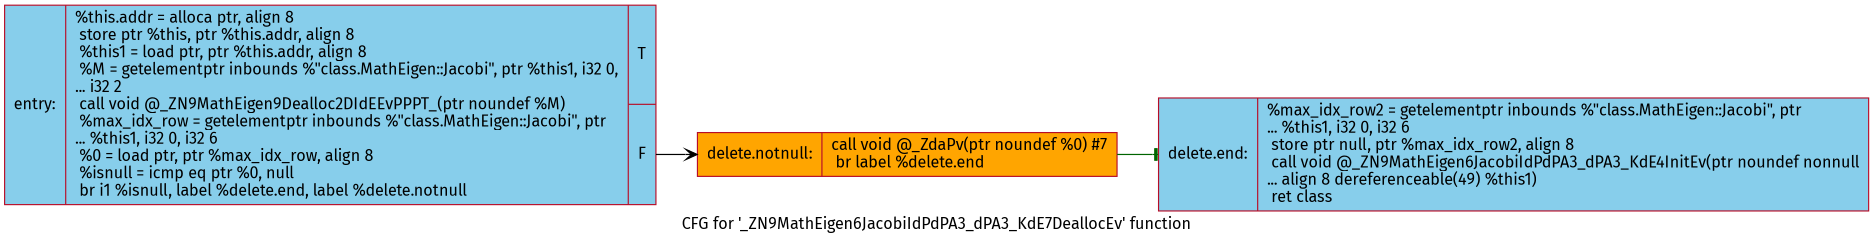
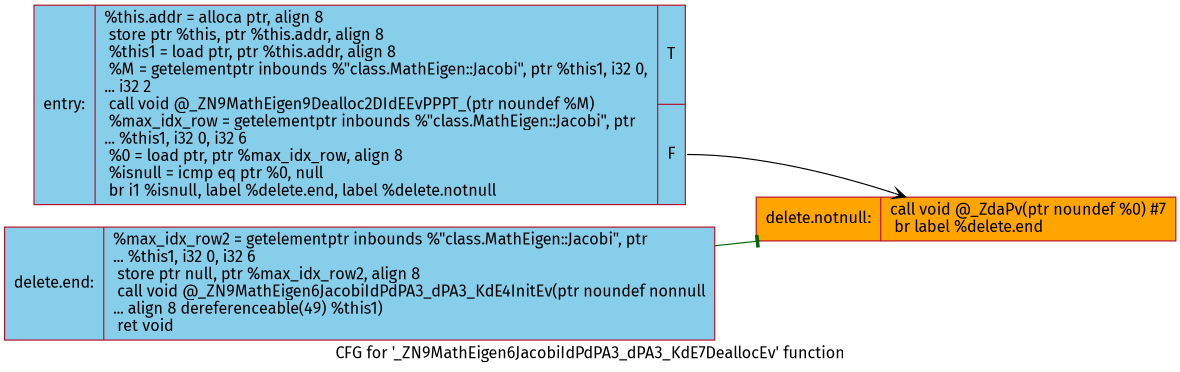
(1135, 154) -> (734, 244)
(1300, 197) -> (144, 326)
